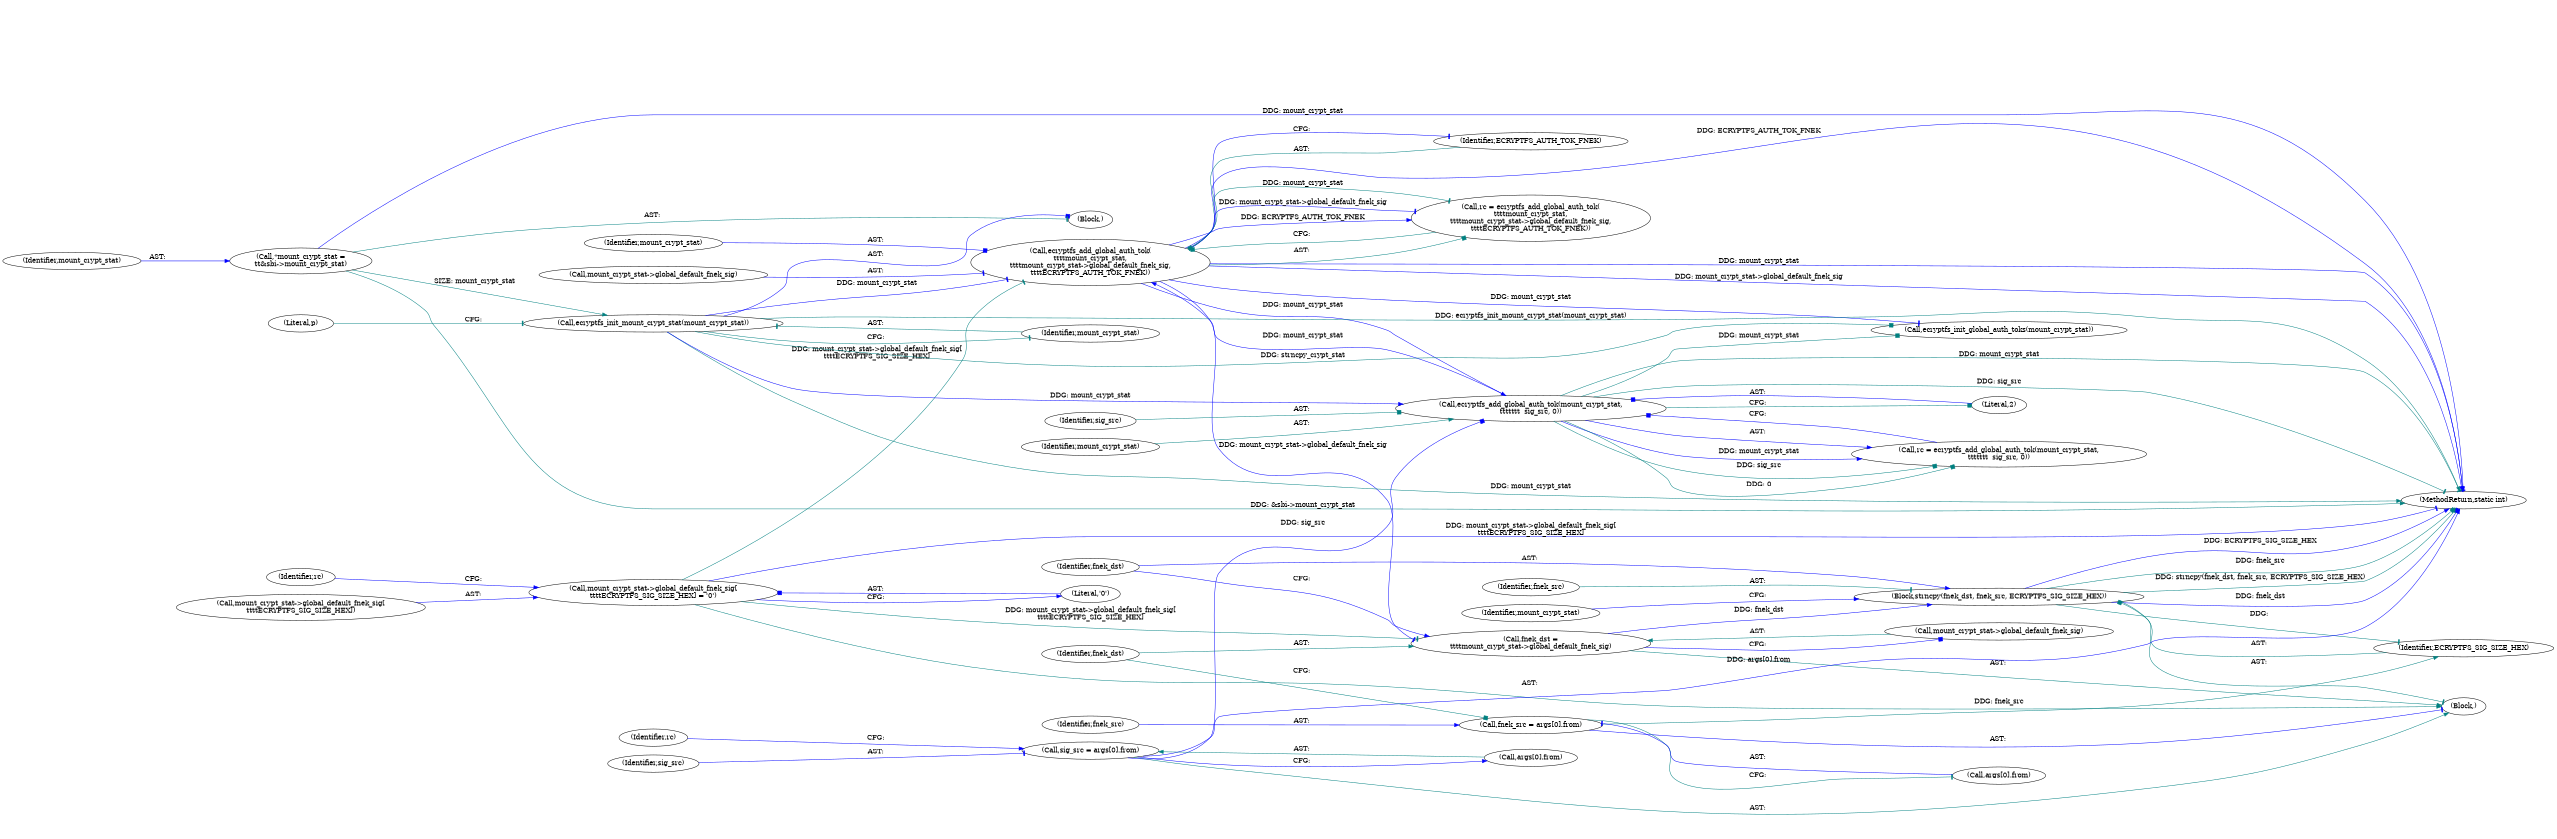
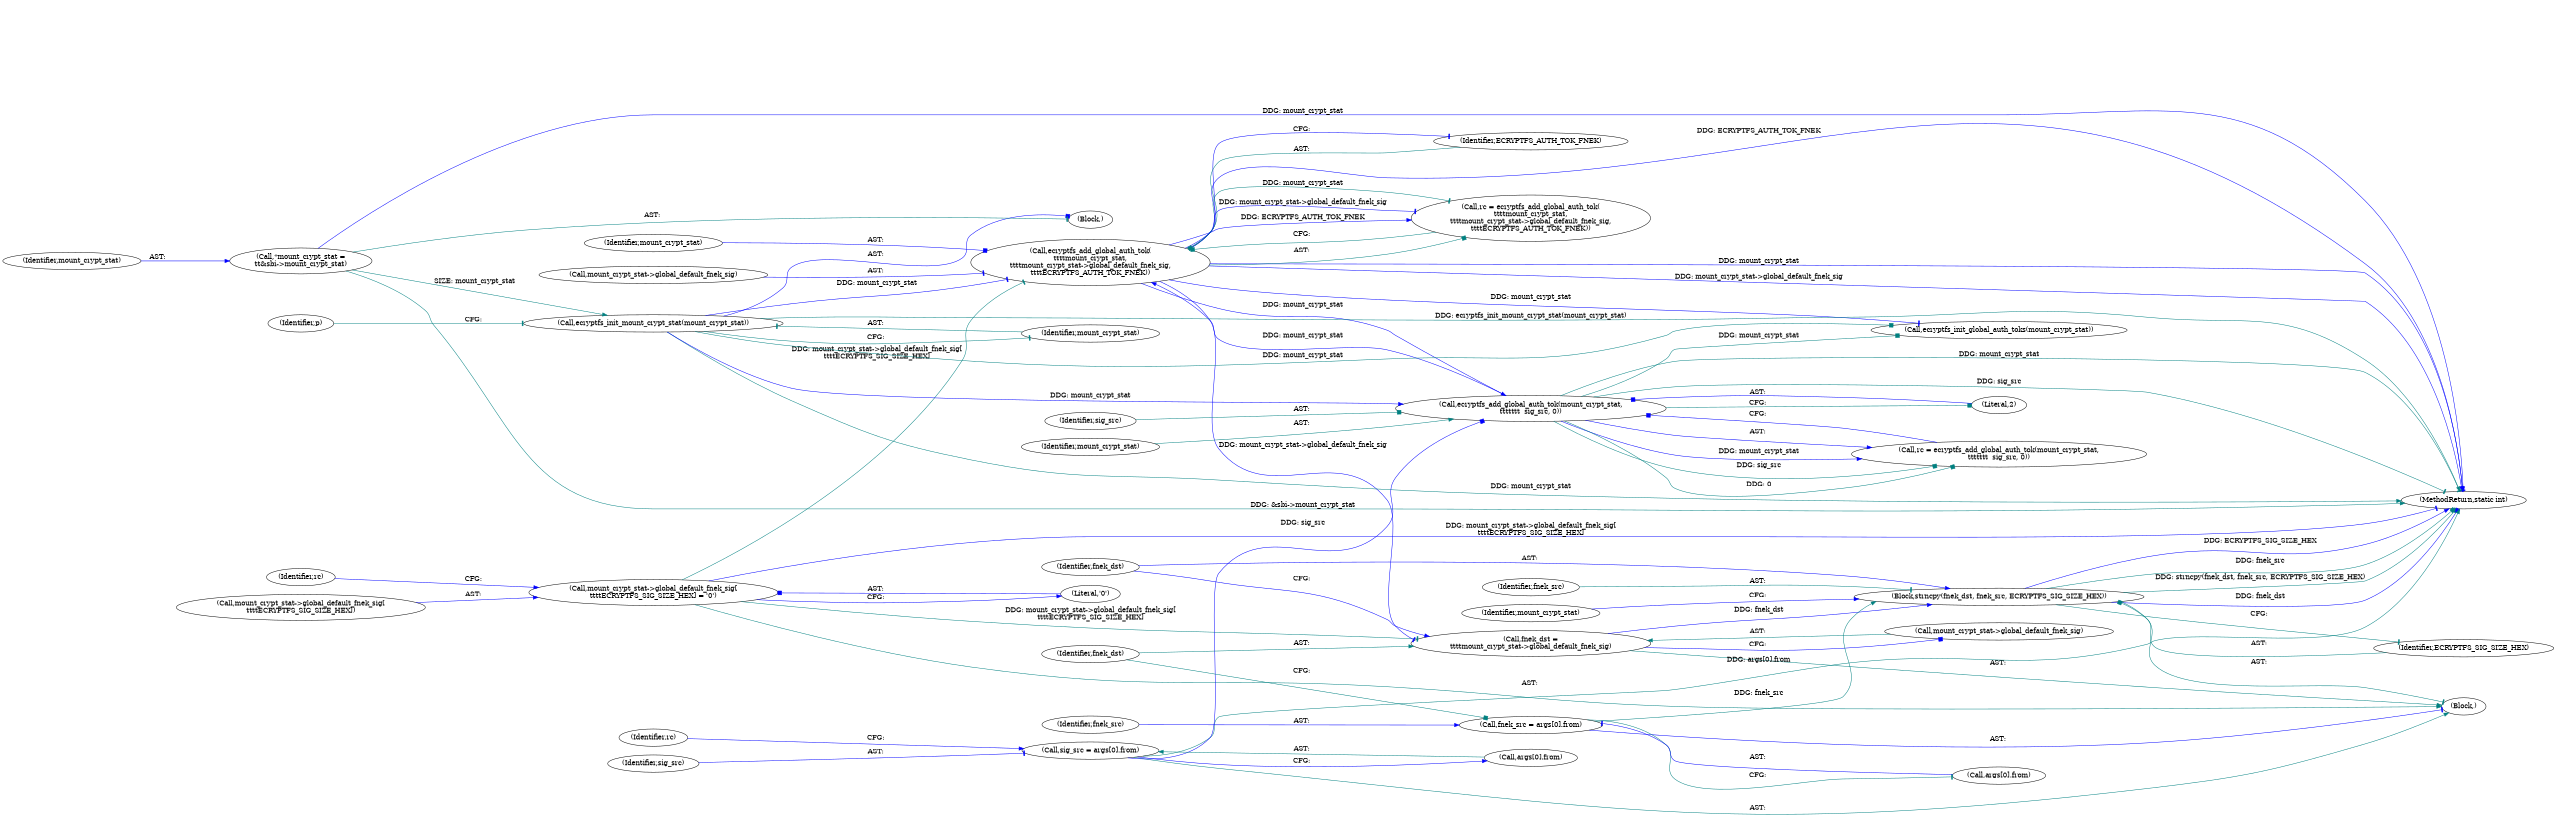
(301, 323) -> (301, 323)
(1303, 355) -> (1303, 355)
(2260, 614) -> (2260, 614)
(1786, 672) -> (1786, 672)
(1978, 712) -> (1800, 705)
